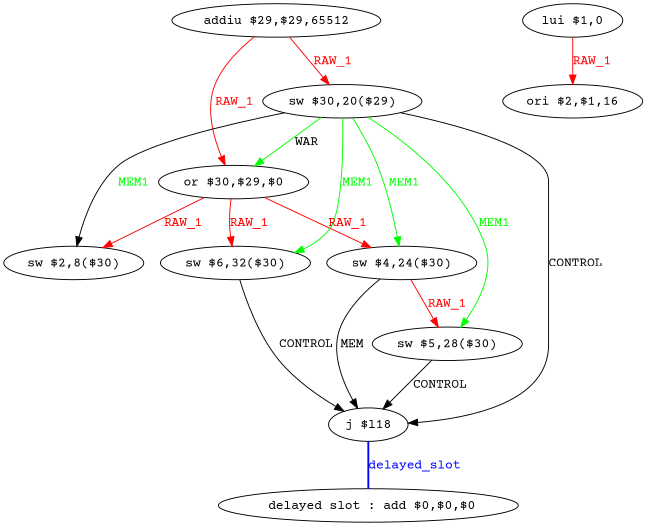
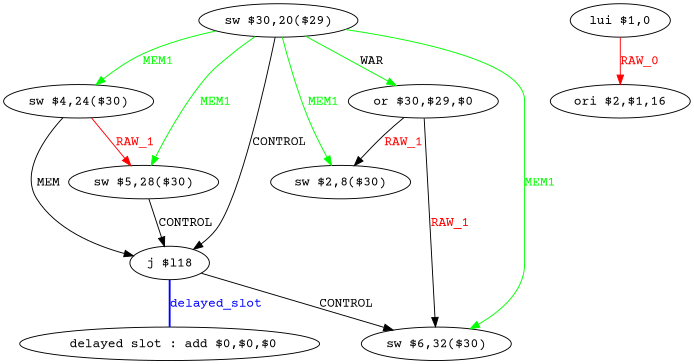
(276, 20) -> none
(592, 61) -> (640, 61)
(160, 145) -> (301, 99)
(230, 218) -> (430, 218)
(158, 220) -> (381, 137)
(314, 221) -> none
(274, 354) -> (293, 300)
